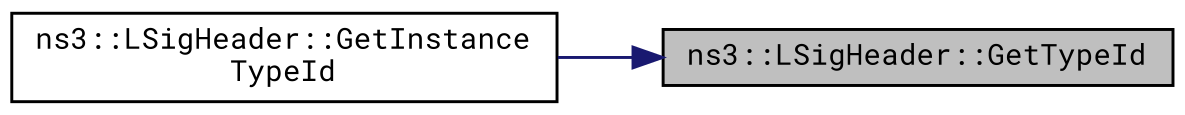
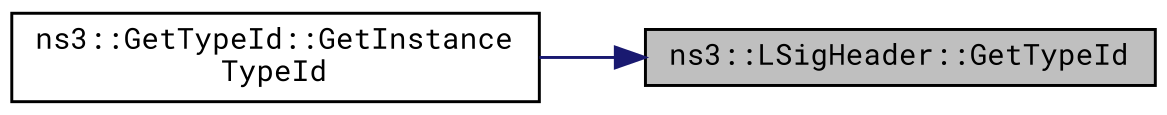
(284, 57) -> (276, 57)
